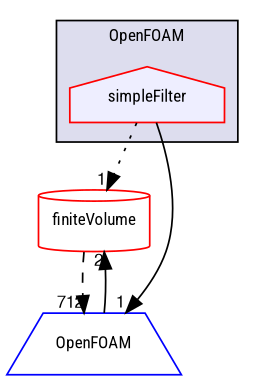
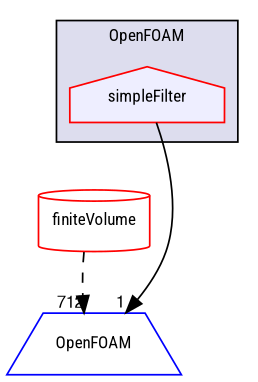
(123, 154) -> none
(106, 291) -> none
